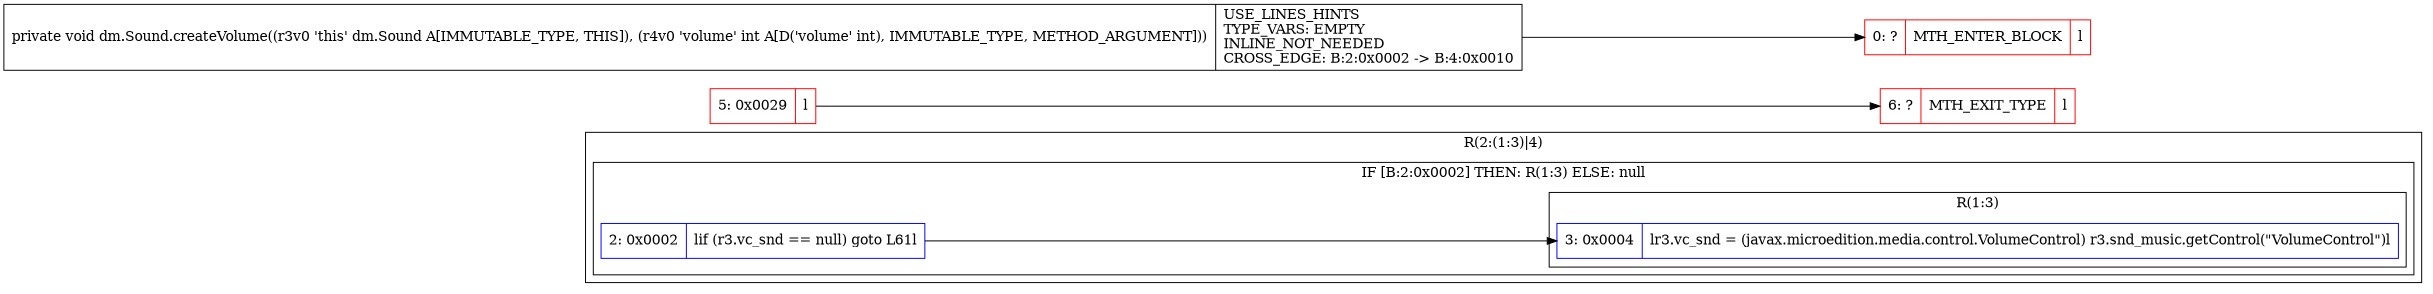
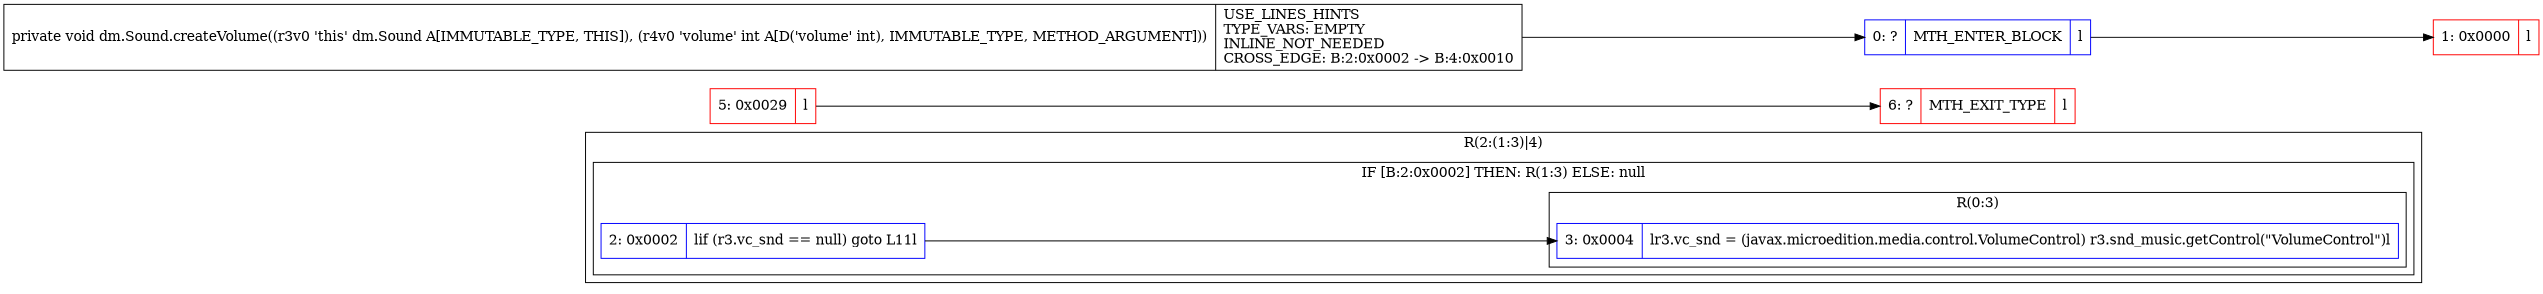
(1978, 37) -> (1978, 37)
none -> (2486, 37)
(1978, 204) -> (1978, 204)
(806, 240) -> (806, 240)
